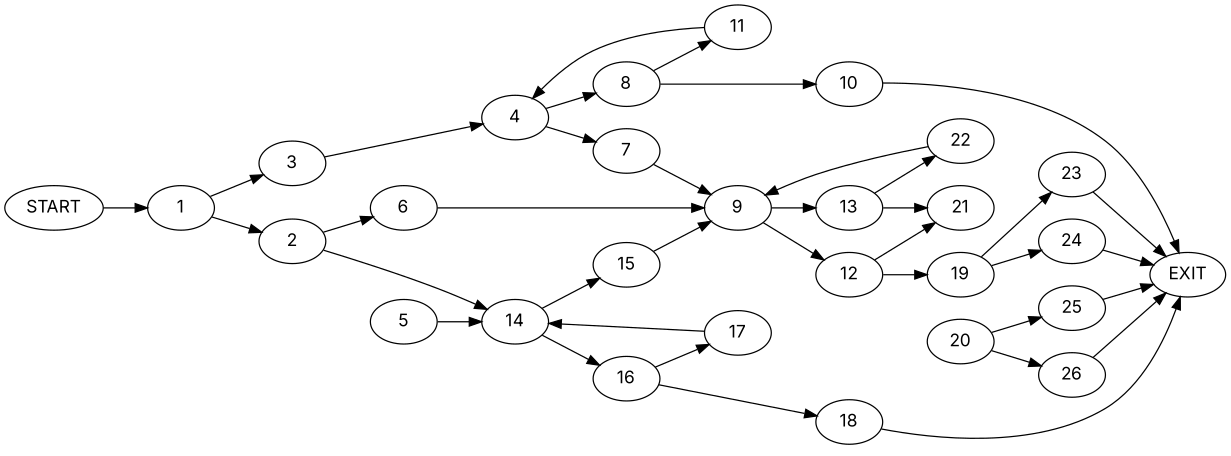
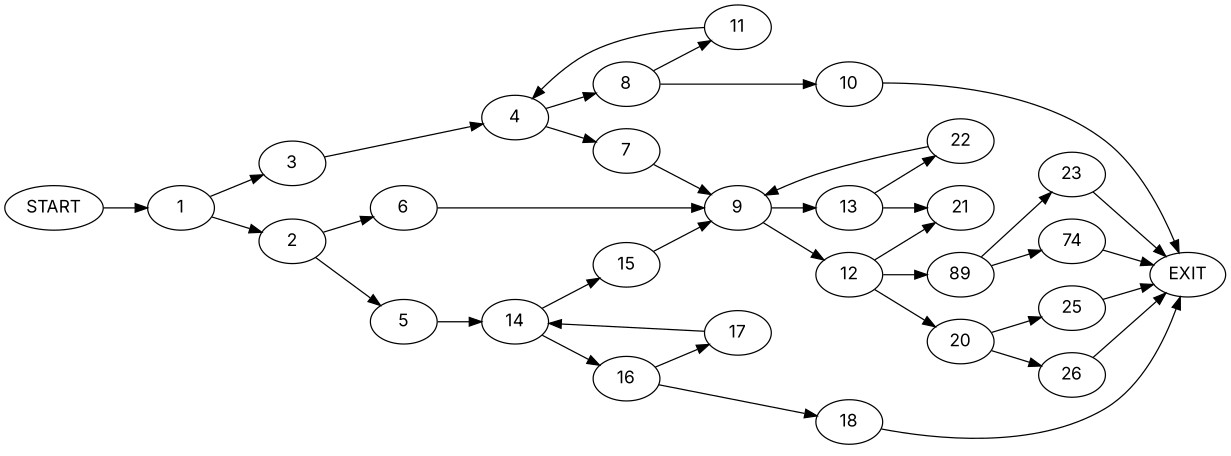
(1072, 241) -> (1072, 241)
(400, 275) -> (343, 278)
(961, 275) -> (961, 275)
none -> (900, 305)
